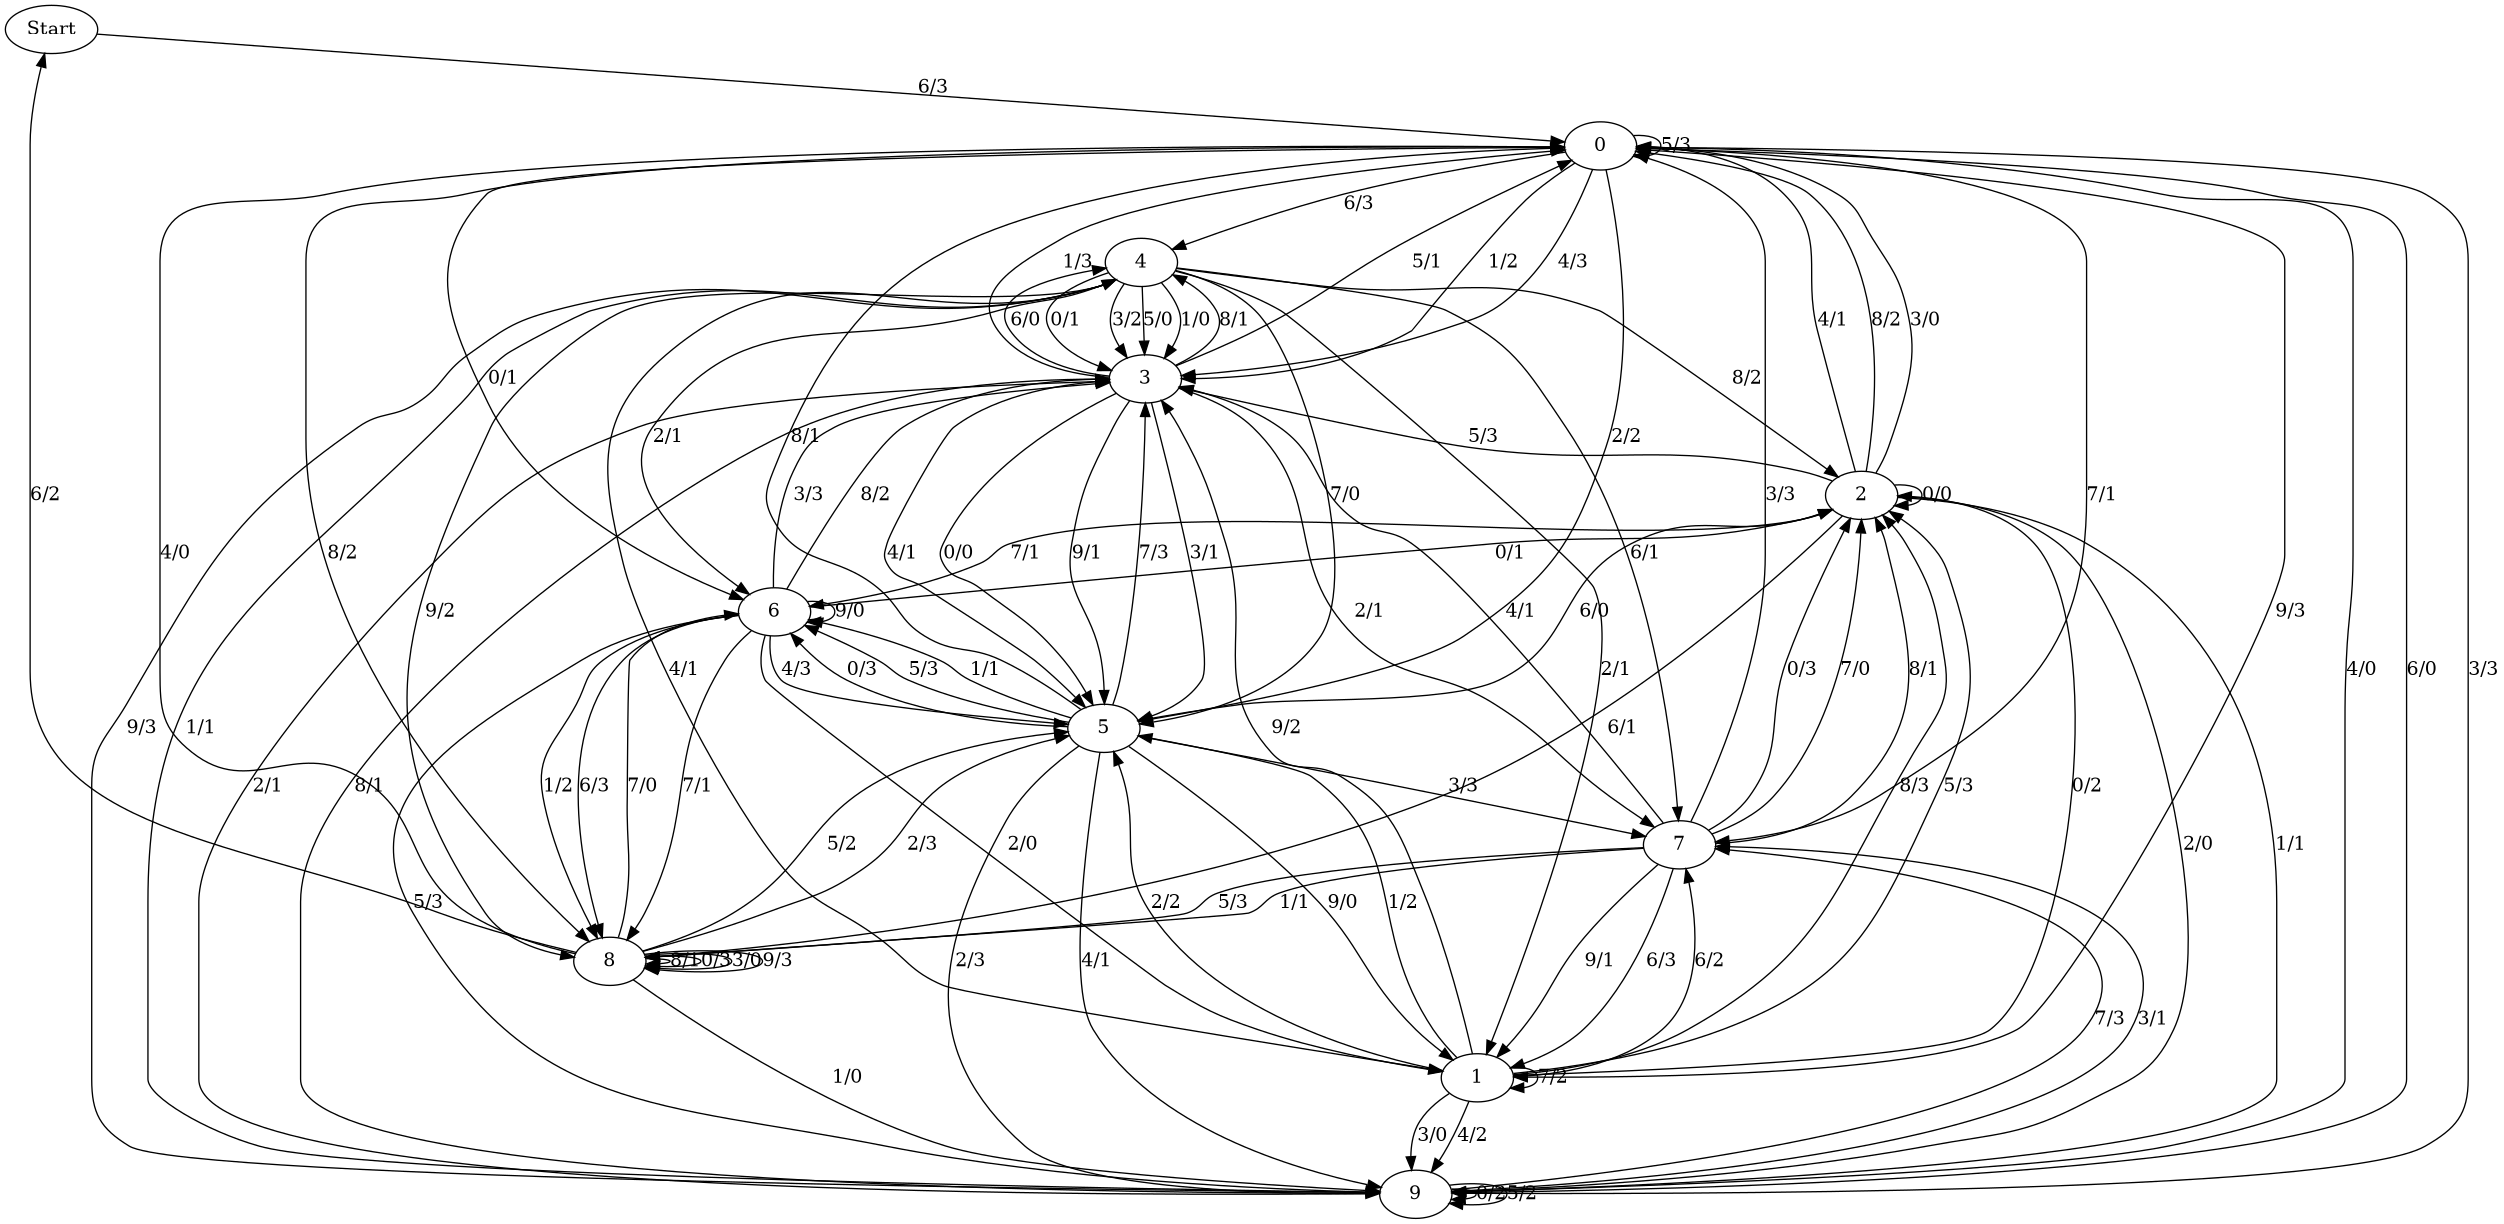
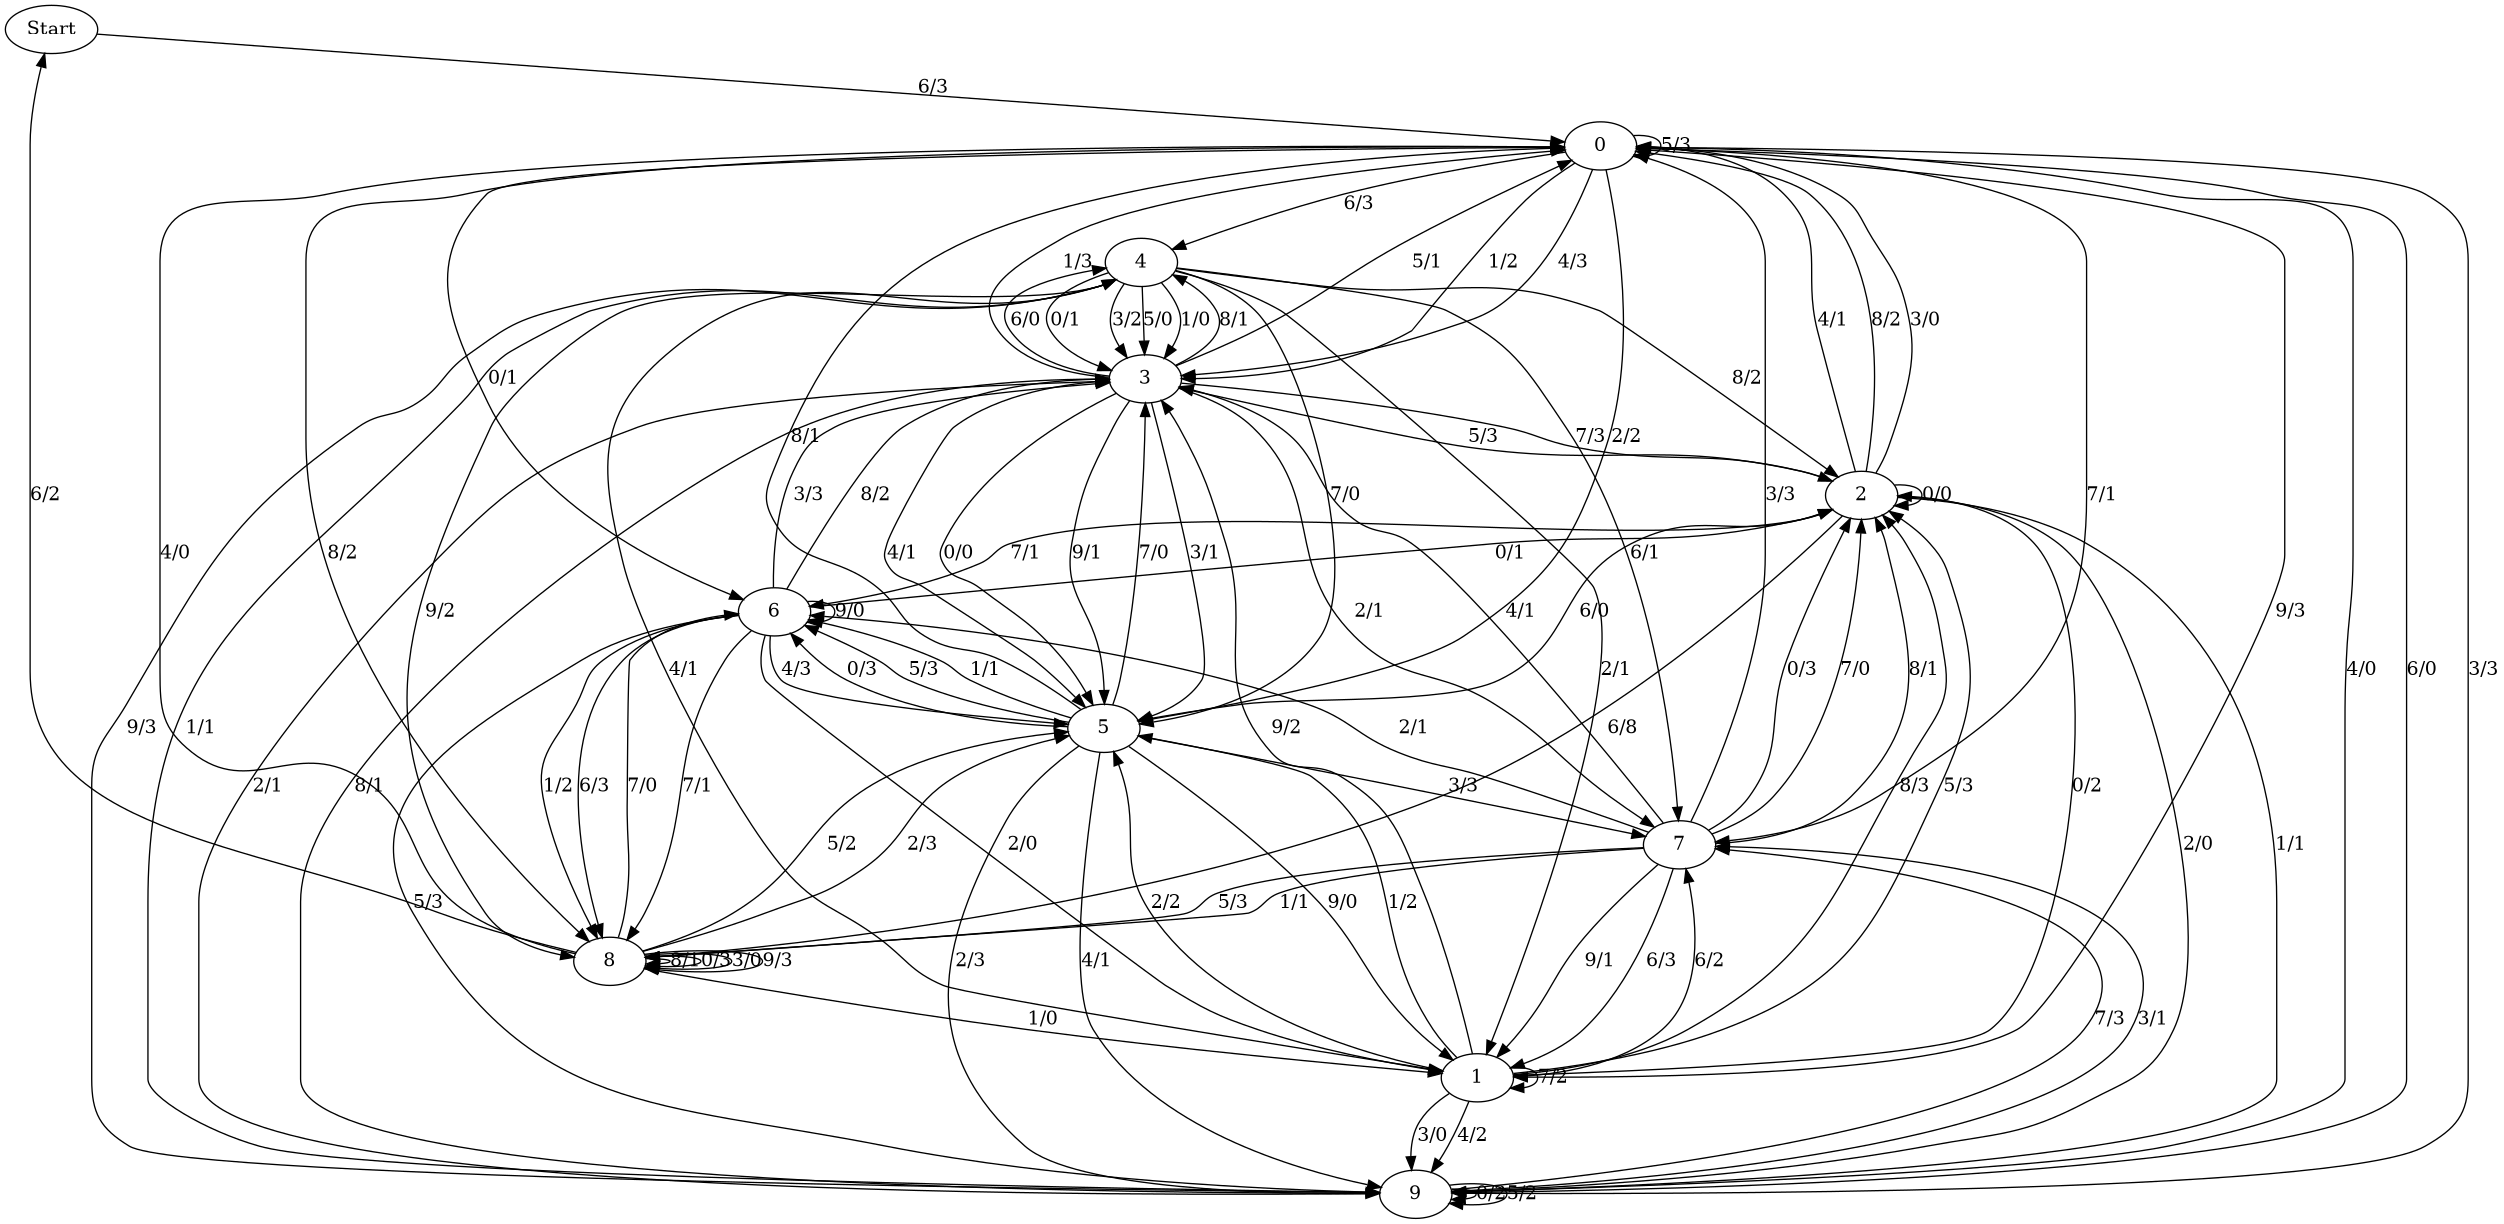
(773, 342) -> (1247, 686)
none -> (1502, 427)
(1154, 554) -> (1154, 554)
(1623, 728) -> (1623, 728)
(960, 1149) -> (1035, 1031)
